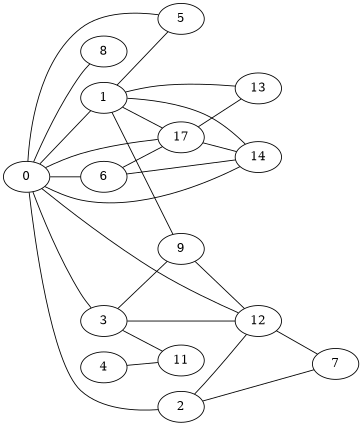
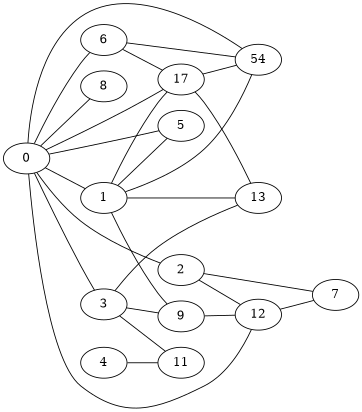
(258, 157) -> (258, 60)
(181, 321) -> (170, 239)
